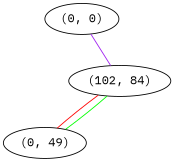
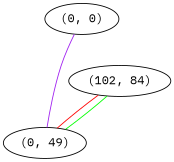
(101, 50) -> (57, 80)
